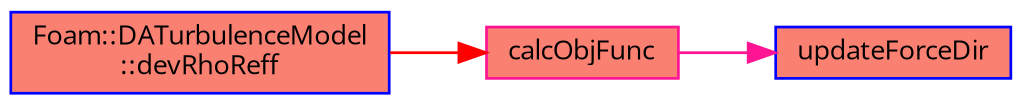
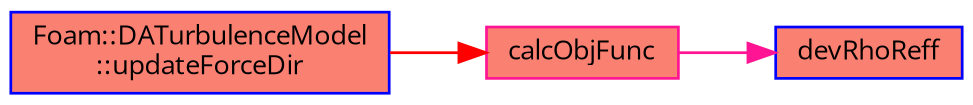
(200, 53) -> (200, 53)
(893, 53) -> (869, 53)
